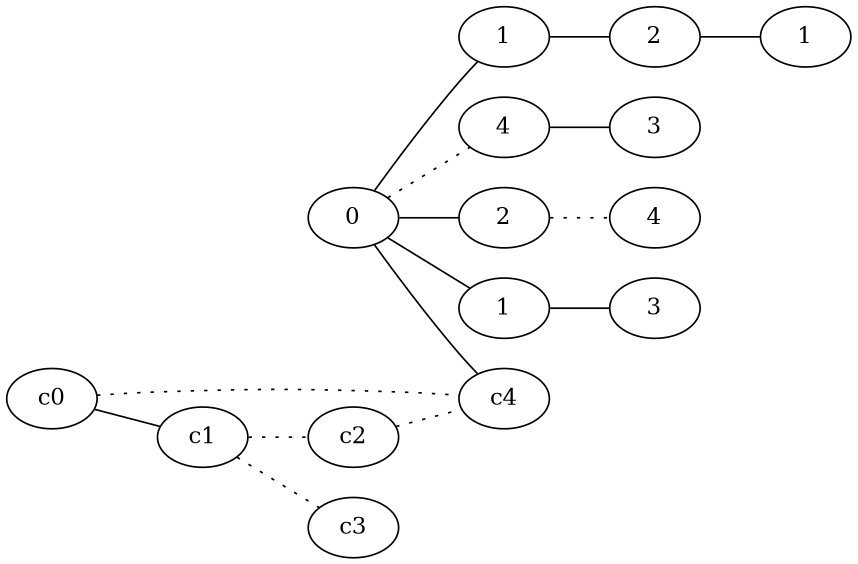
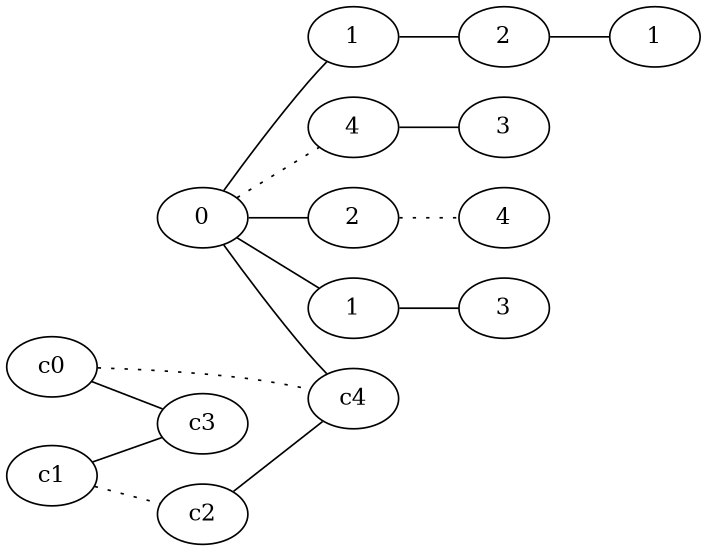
(127, 418) -> (127, 395)
(429, 418) -> (278, 456)
(278, 482) -> (127, 450)
